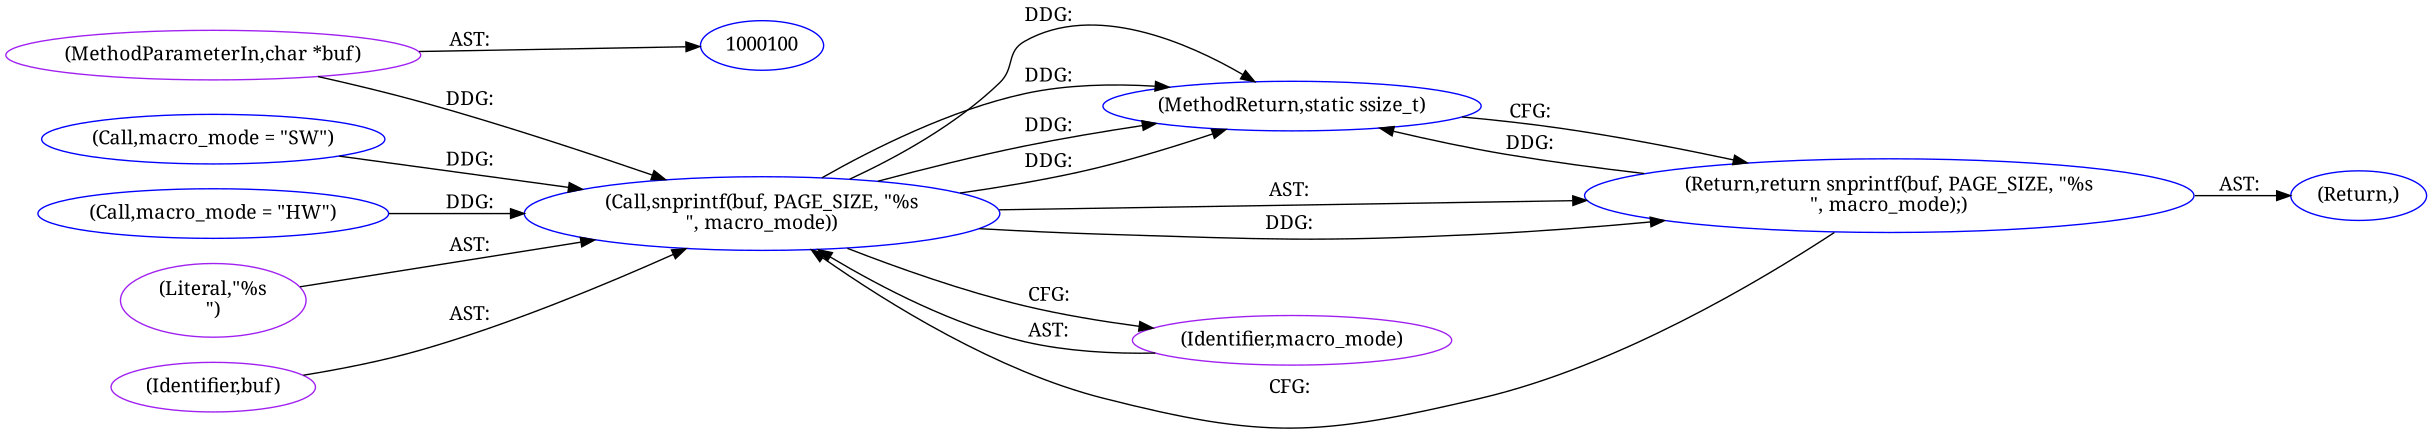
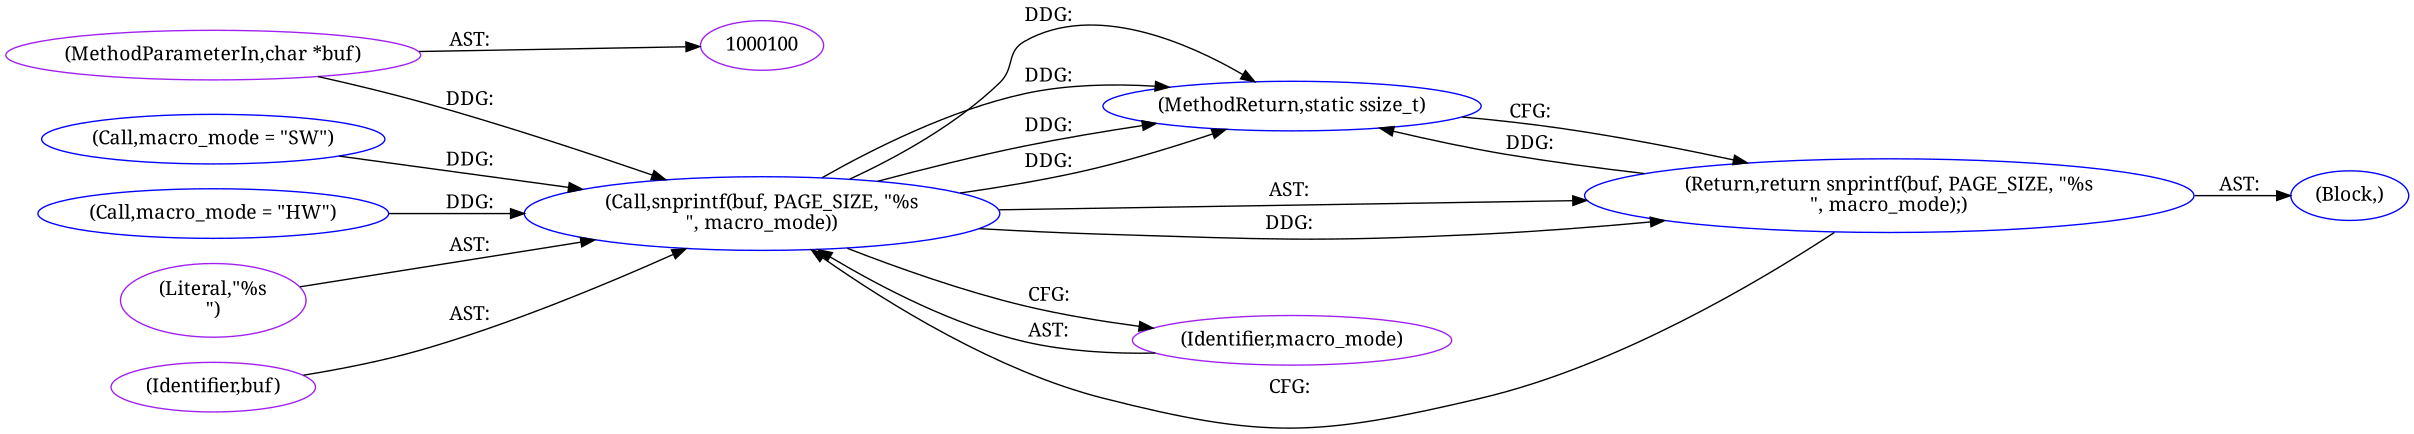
(762, 45) -> (762, 45)
(2359, 196) -> (2350, 196)
